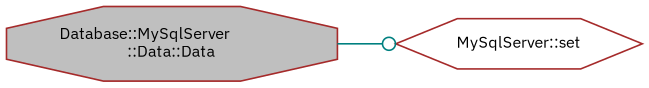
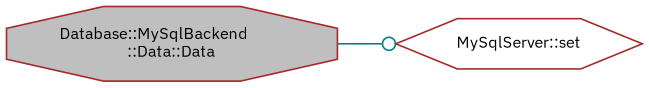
(172, 44) -> (172, 44)
